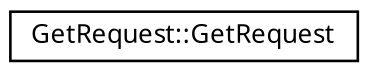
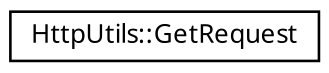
(184, 36) -> (165, 36)
